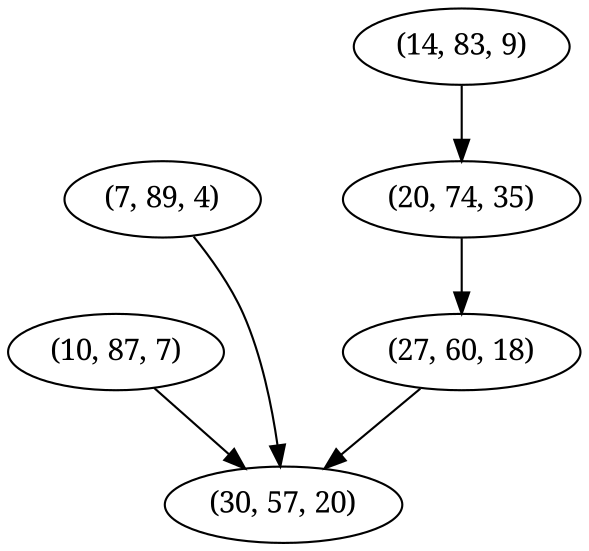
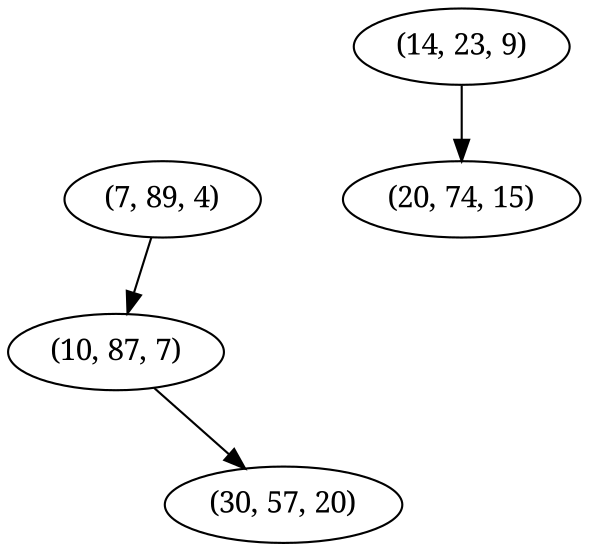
(462, 47) -> (462, 47)
(462, 199) -> (462, 199)
(251, 334) -> (143, 265)
(462, 352) -> none
